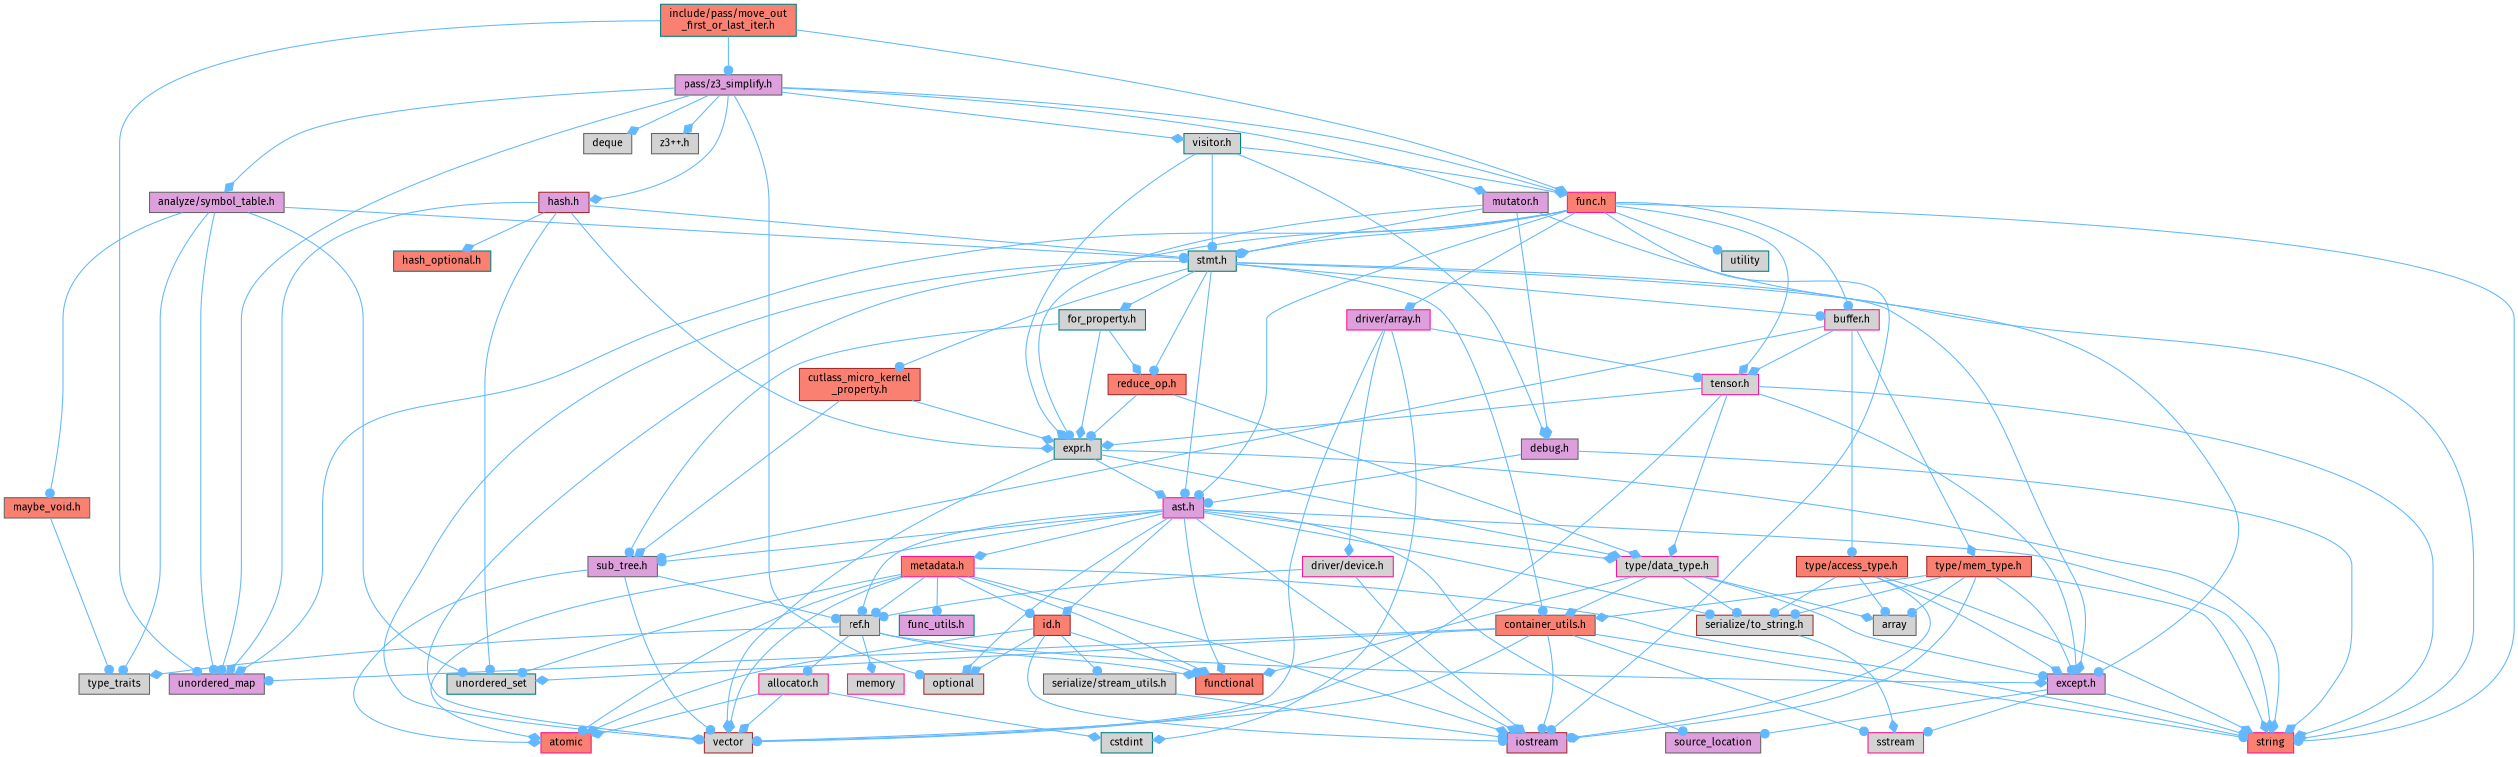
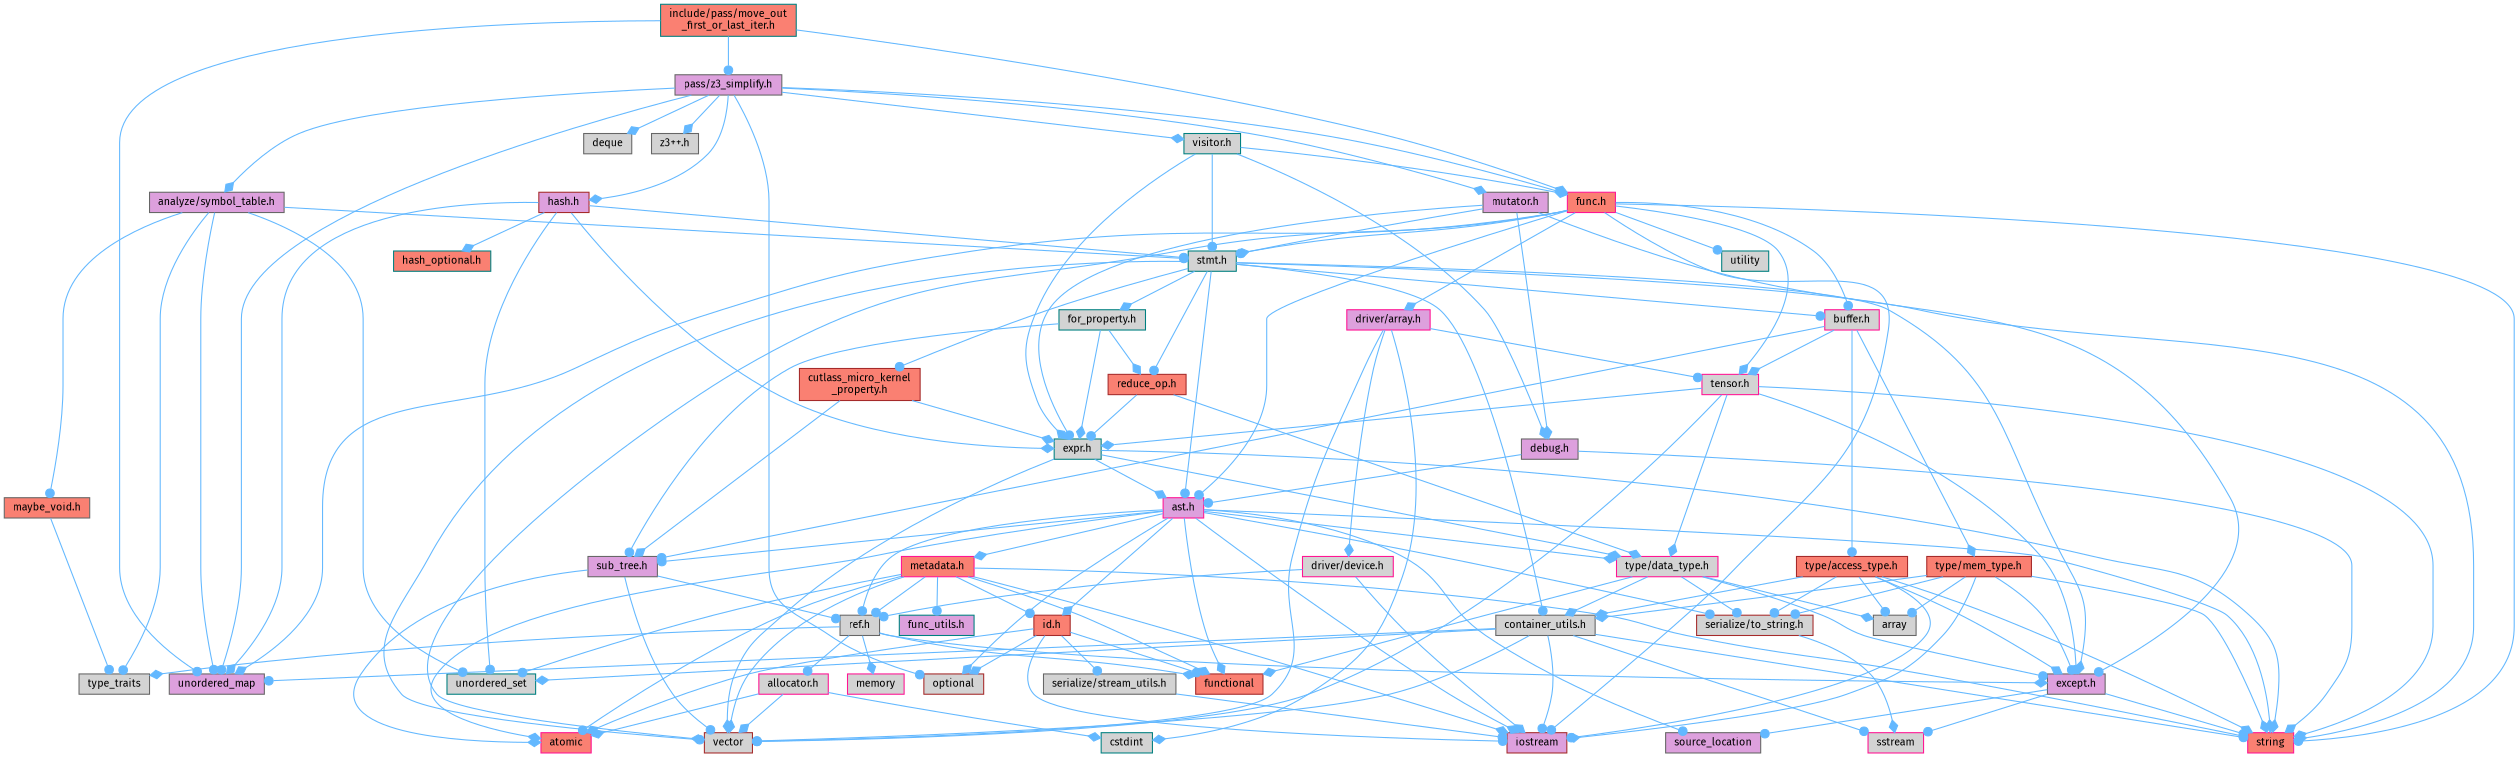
none -> (1696, 597)
(1545, 625) -> (1545, 625)
